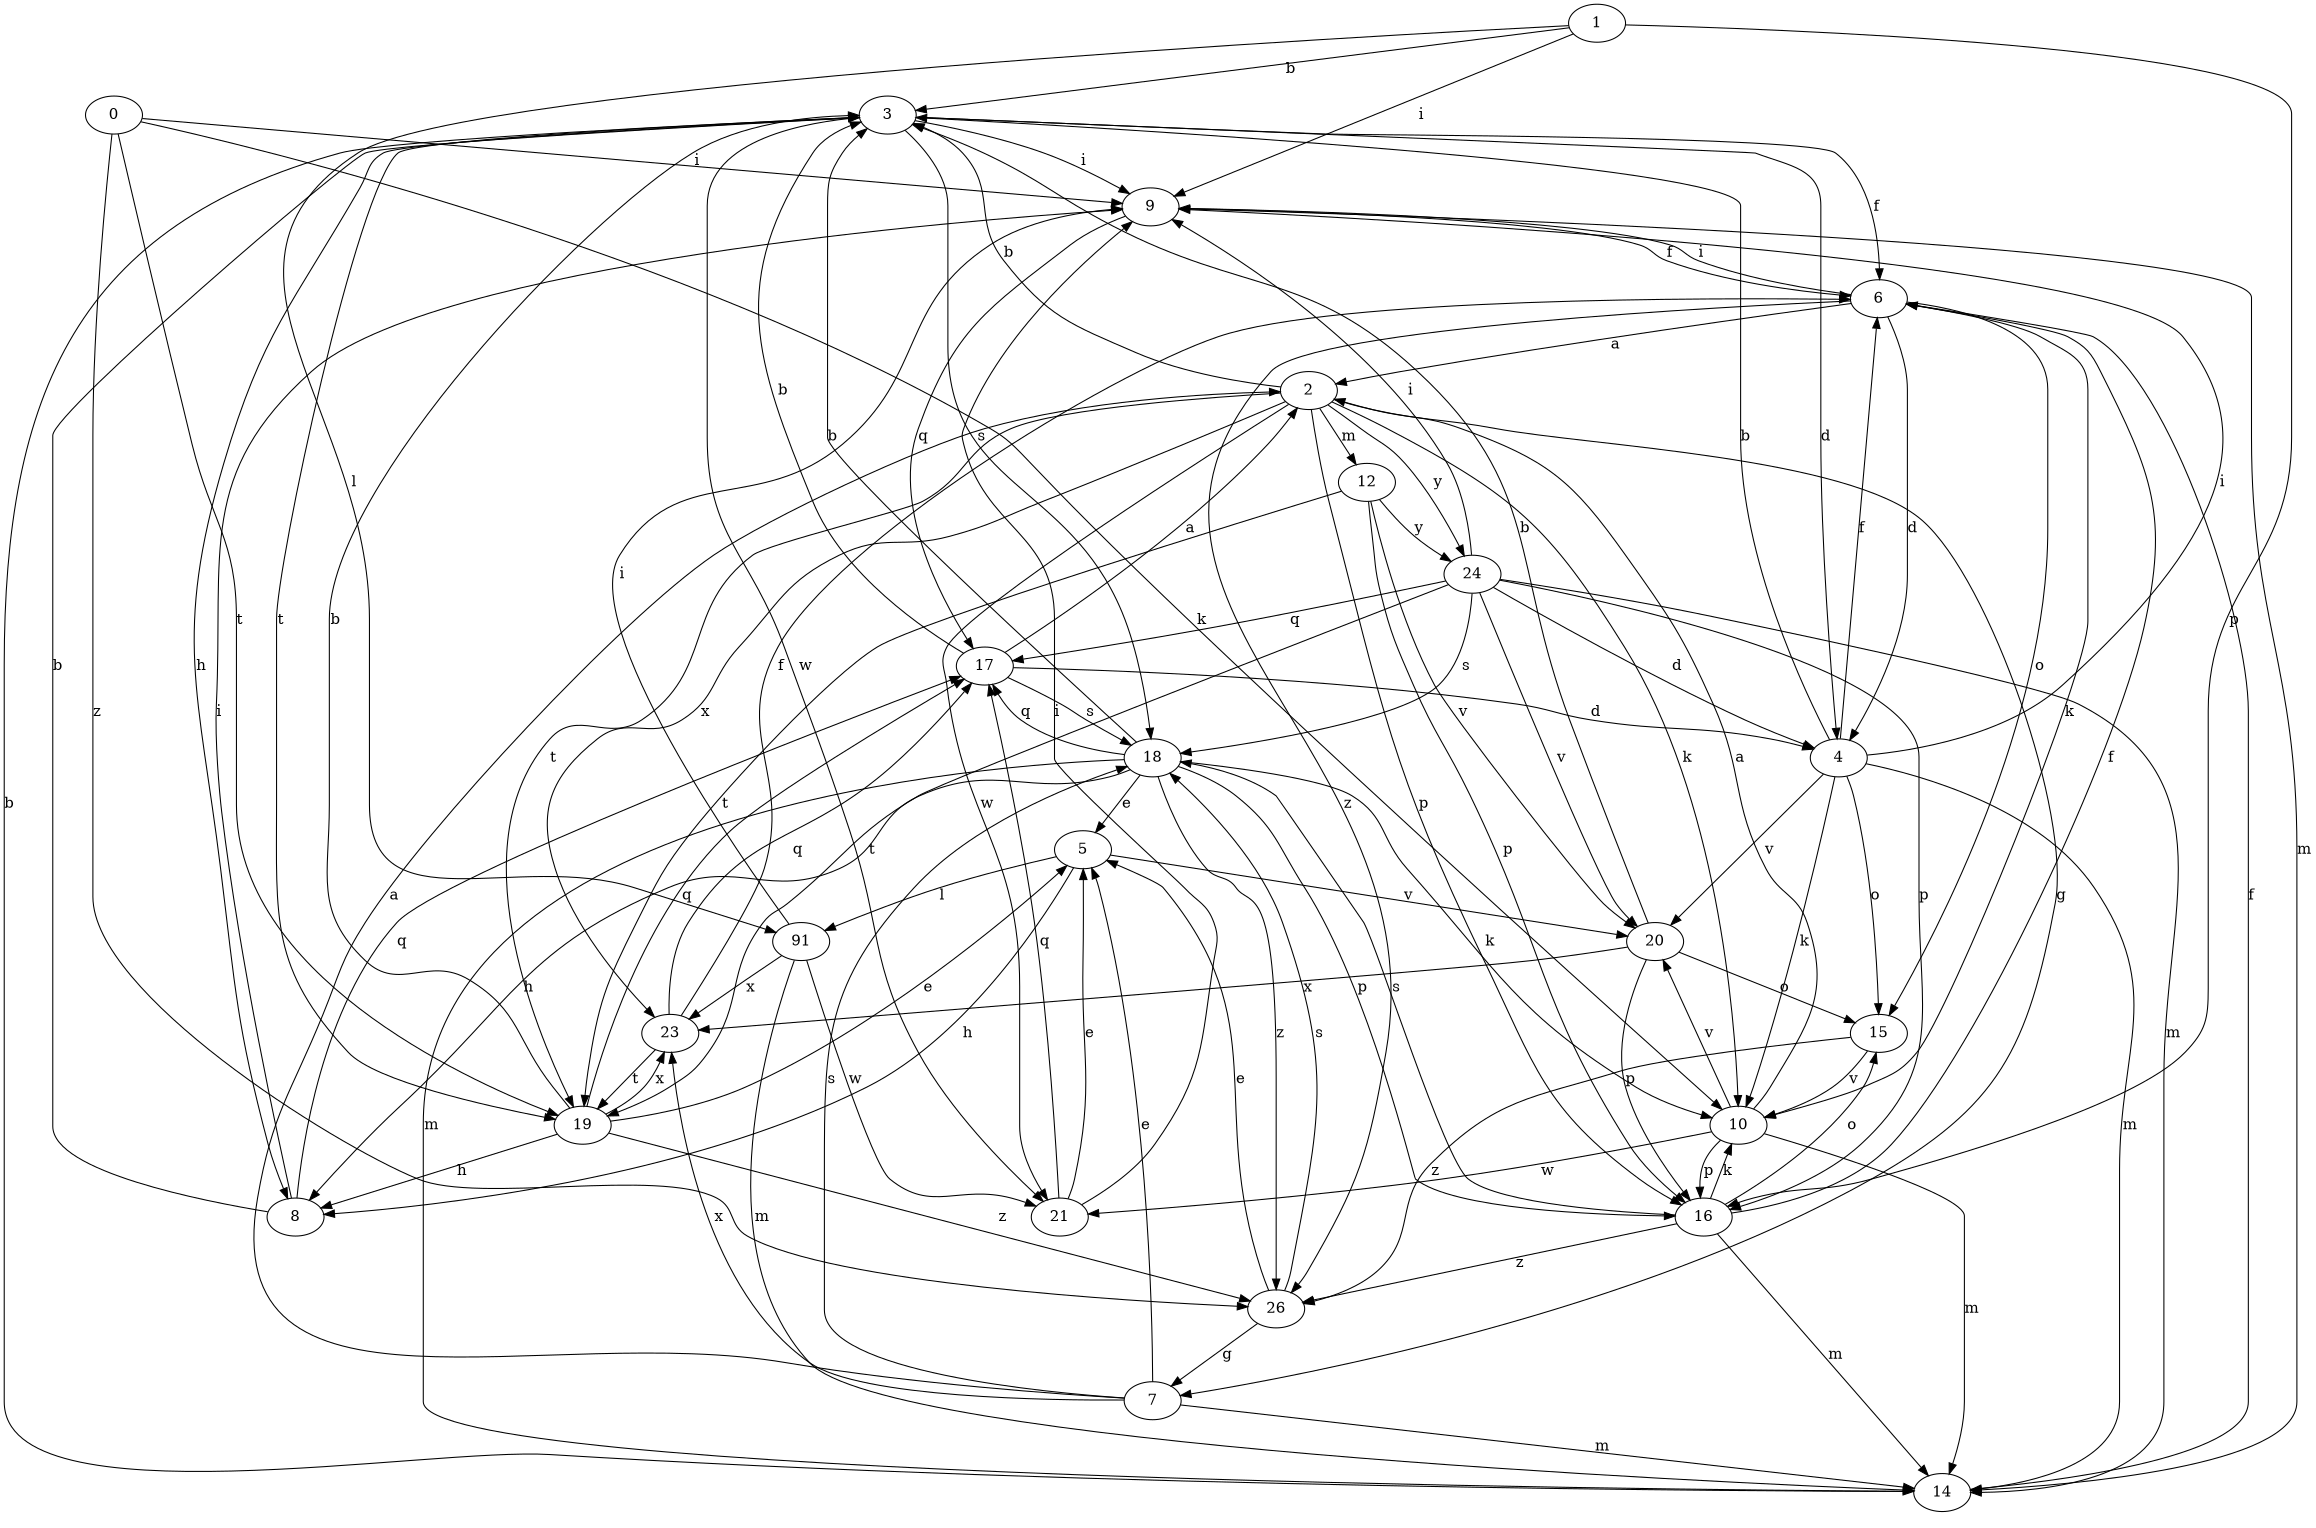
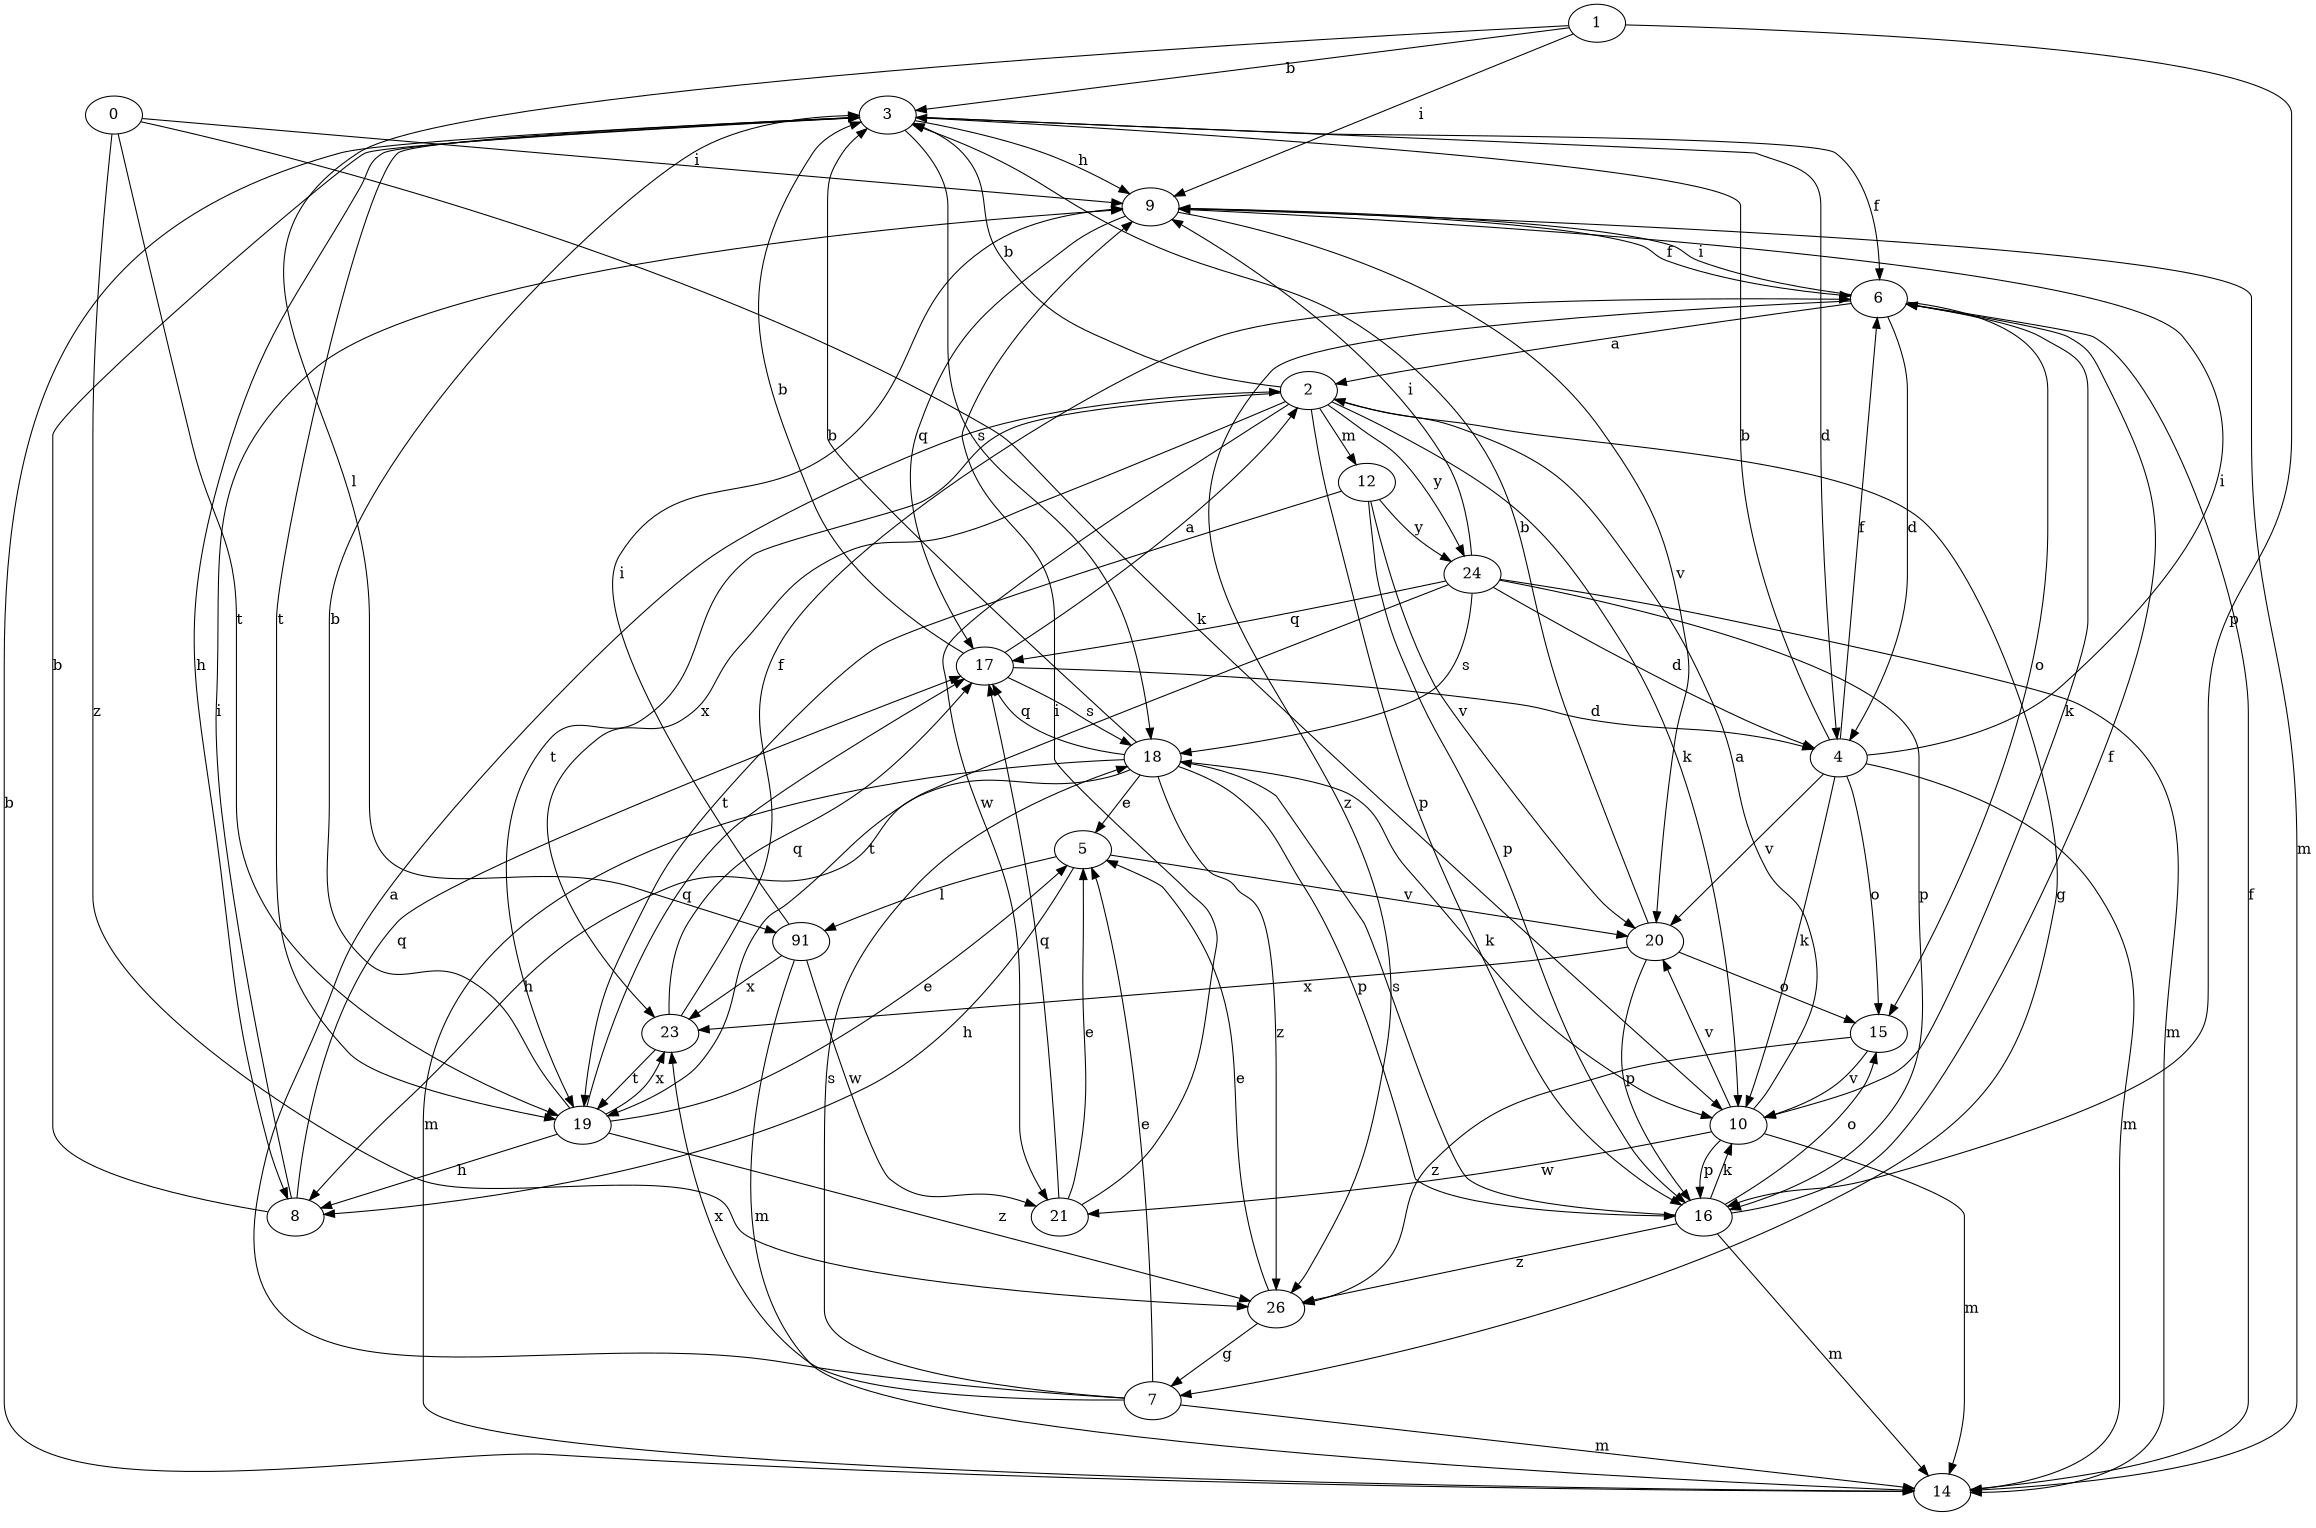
(1084, 161) -> (1084, 161)
(777, 630) -> none
(1549, 759) -> (1591, 418)
(1310, 1017) -> none
